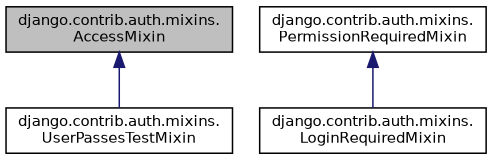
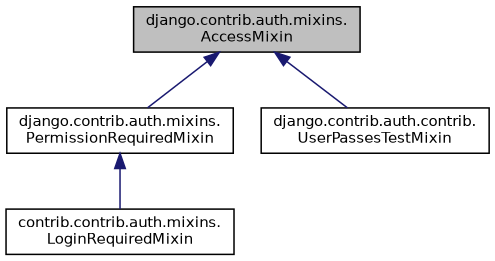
none -> (177, 85)
(119, 131) -> (375, 131)
(373, 131) -> (120, 232)
